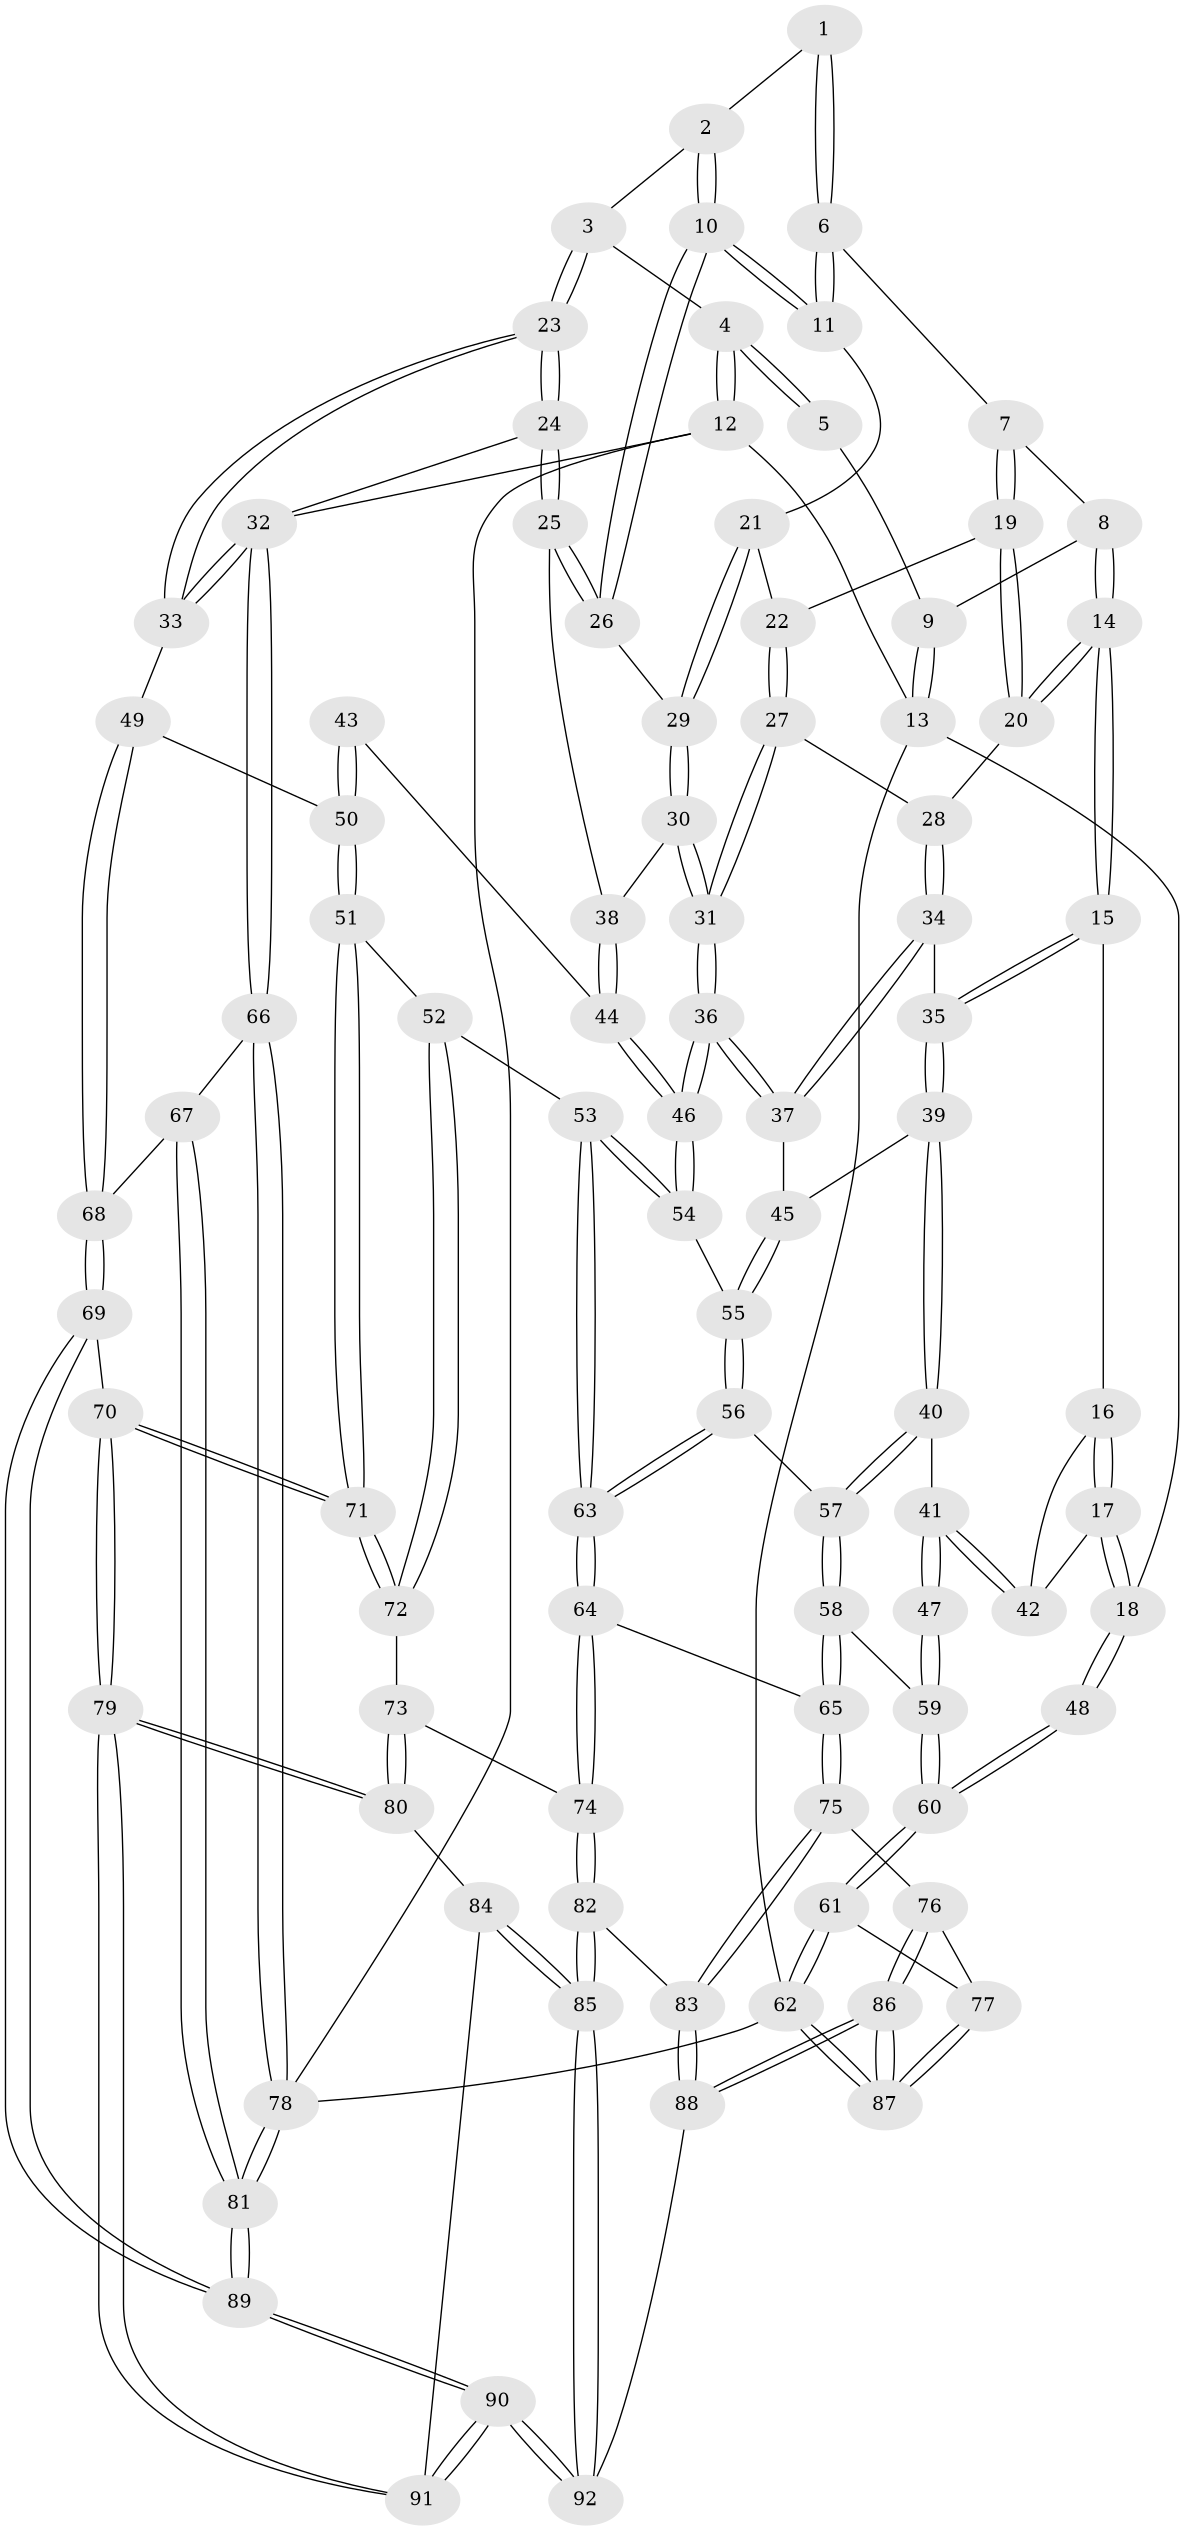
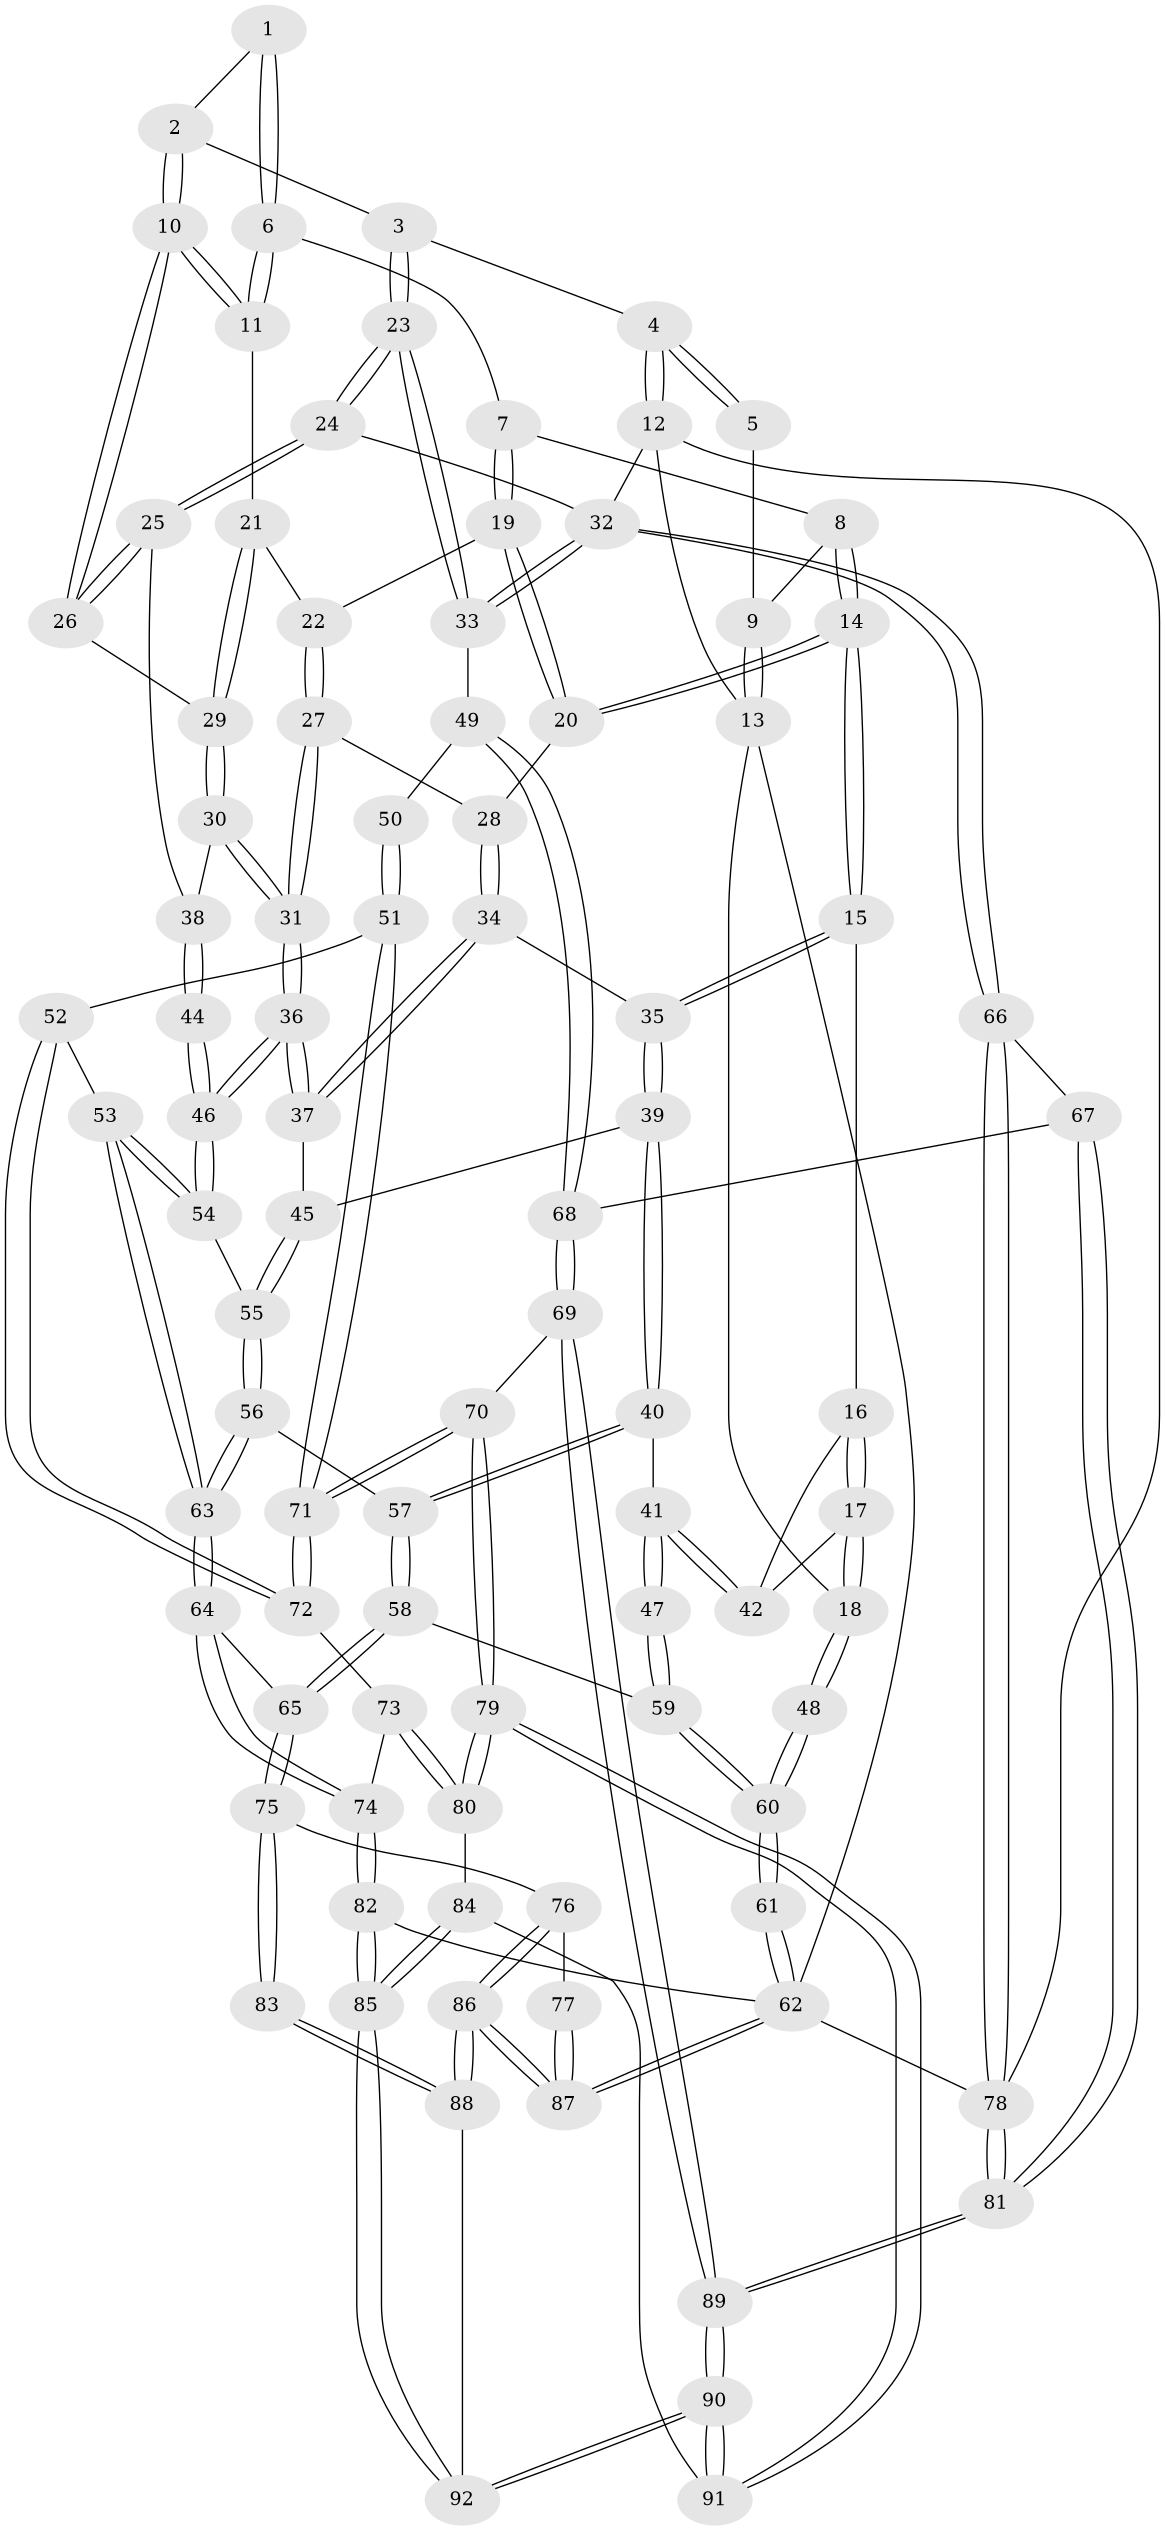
(347, 722) -> none
(637, 1957) -> (573, 1972)
(908, 1957) -> none
